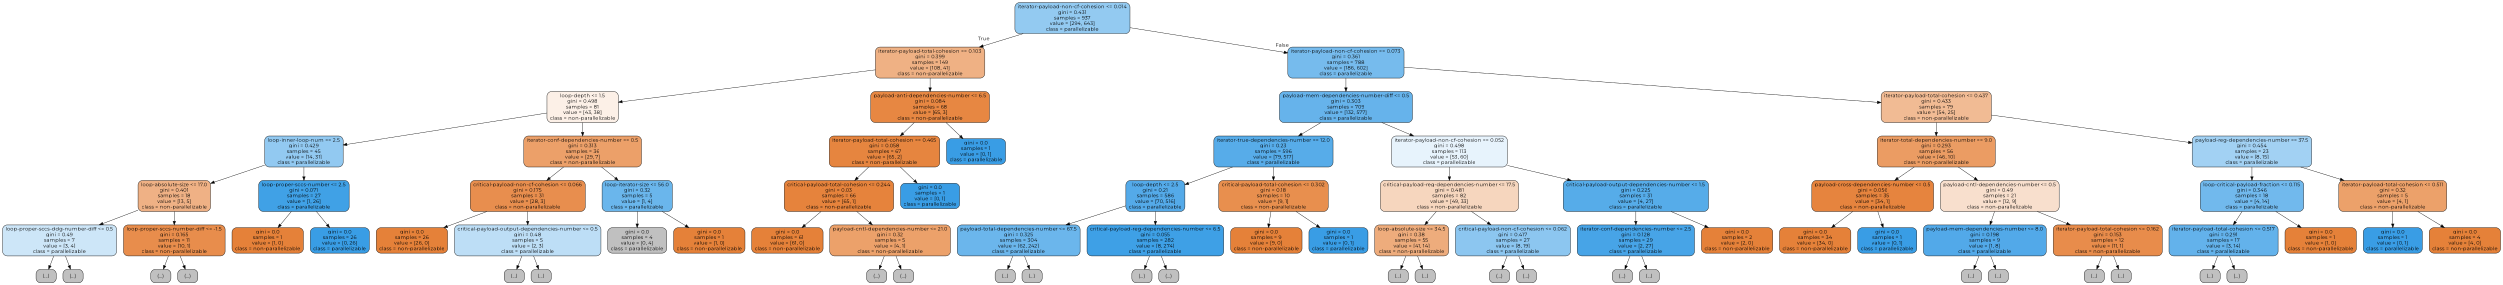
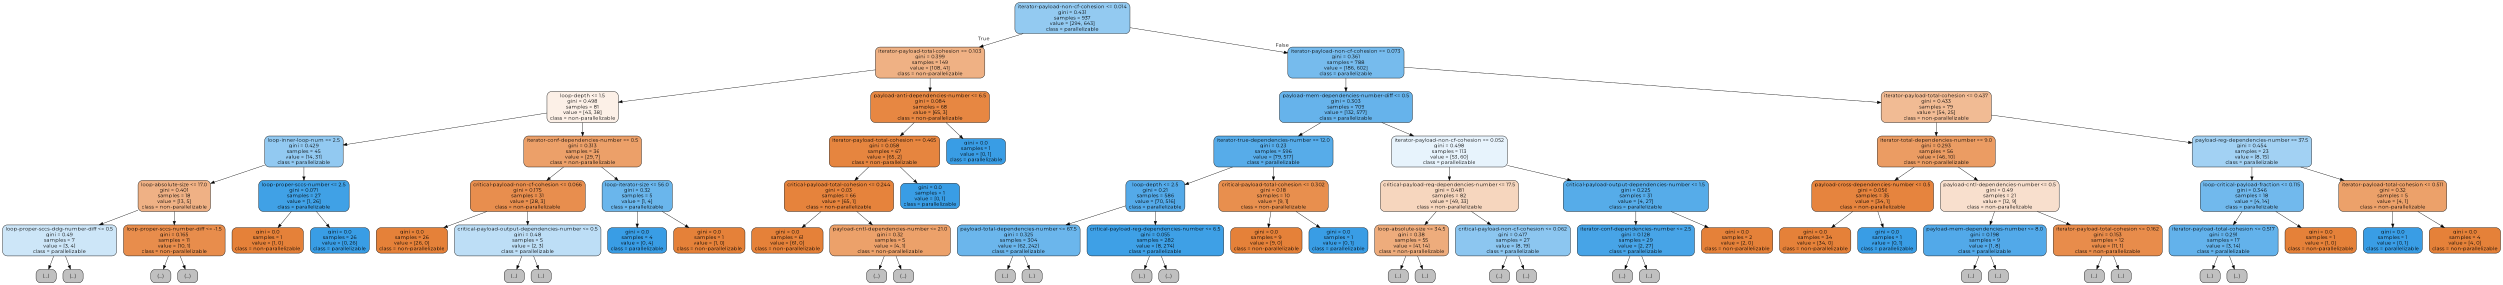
(637, 240) -> (637, 240)
